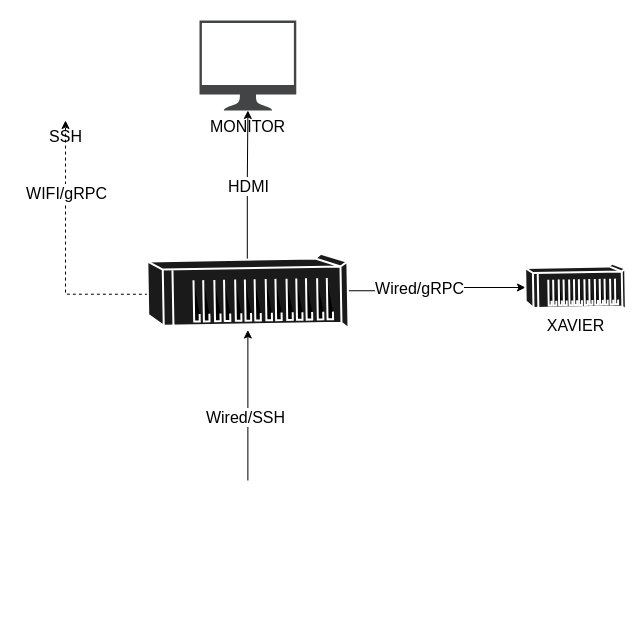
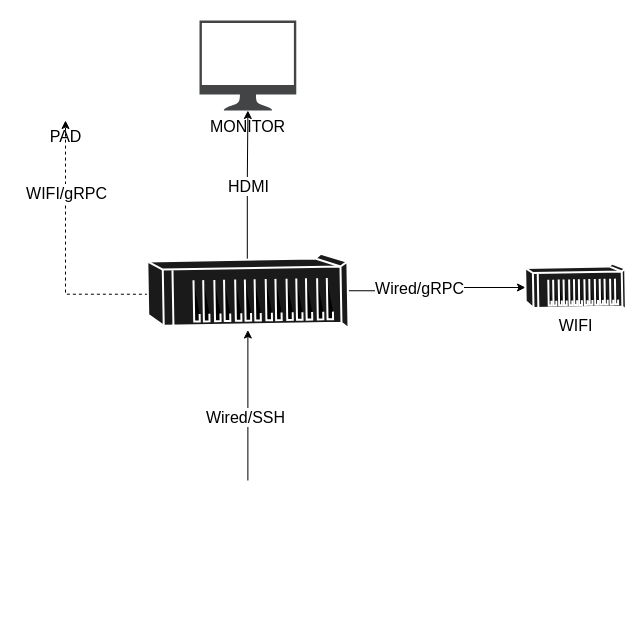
(66, 135) -> (66, 135)
(576, 326) -> (576, 326)
